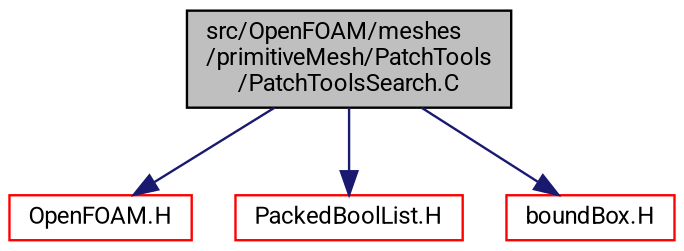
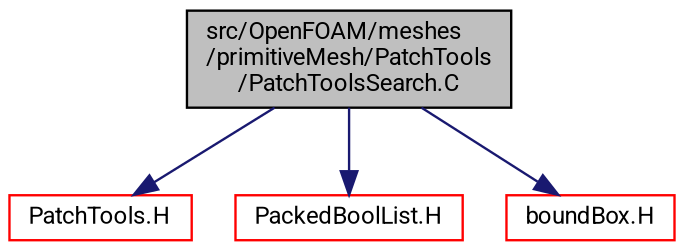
(101, 218) -> (101, 218)
